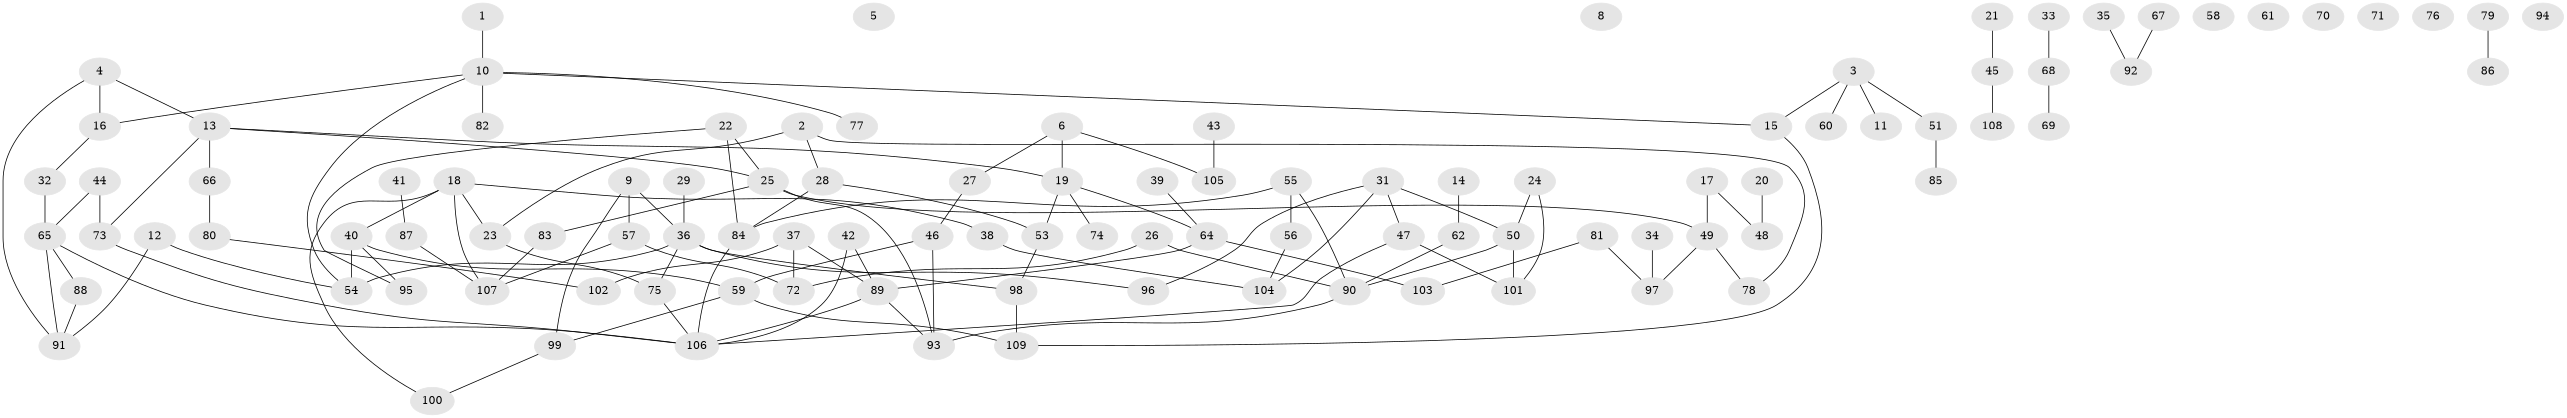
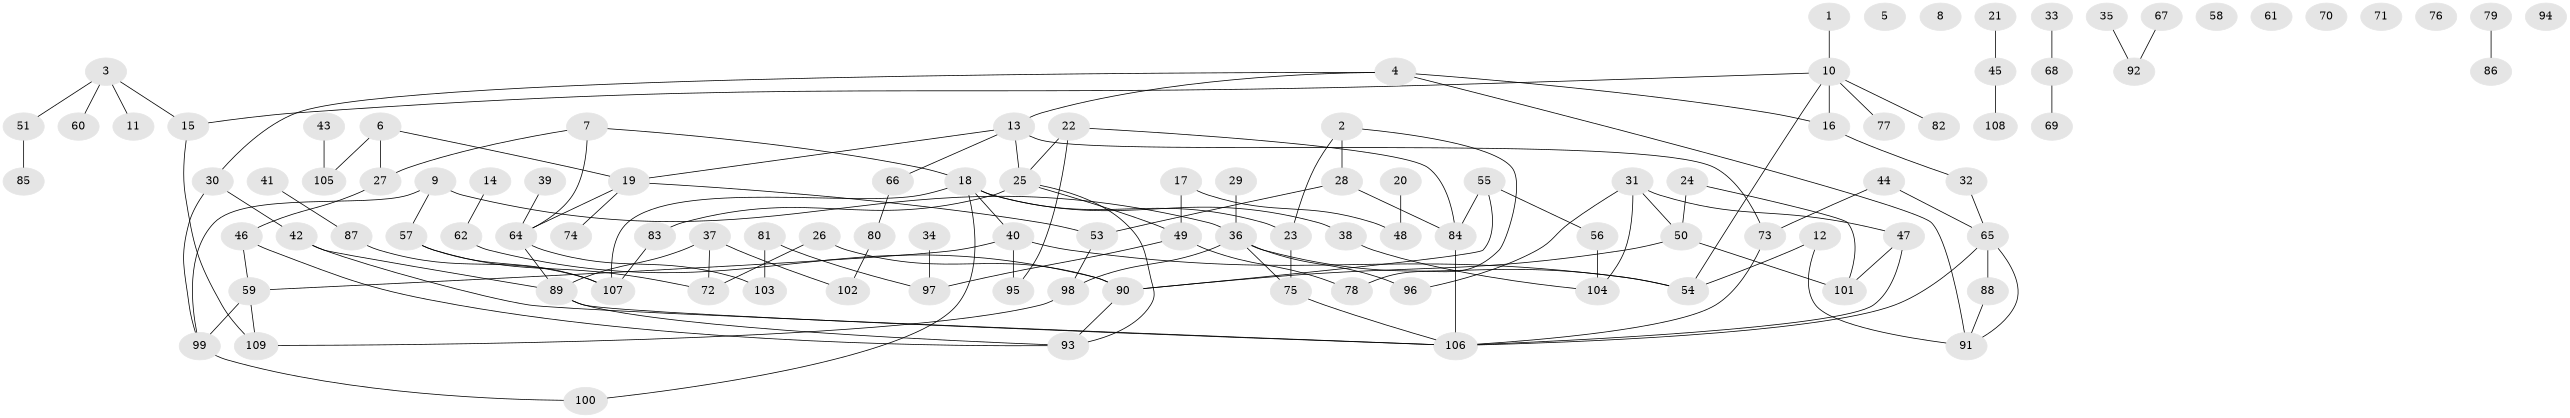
none -> (587, 127)
none -> (213, 181)
